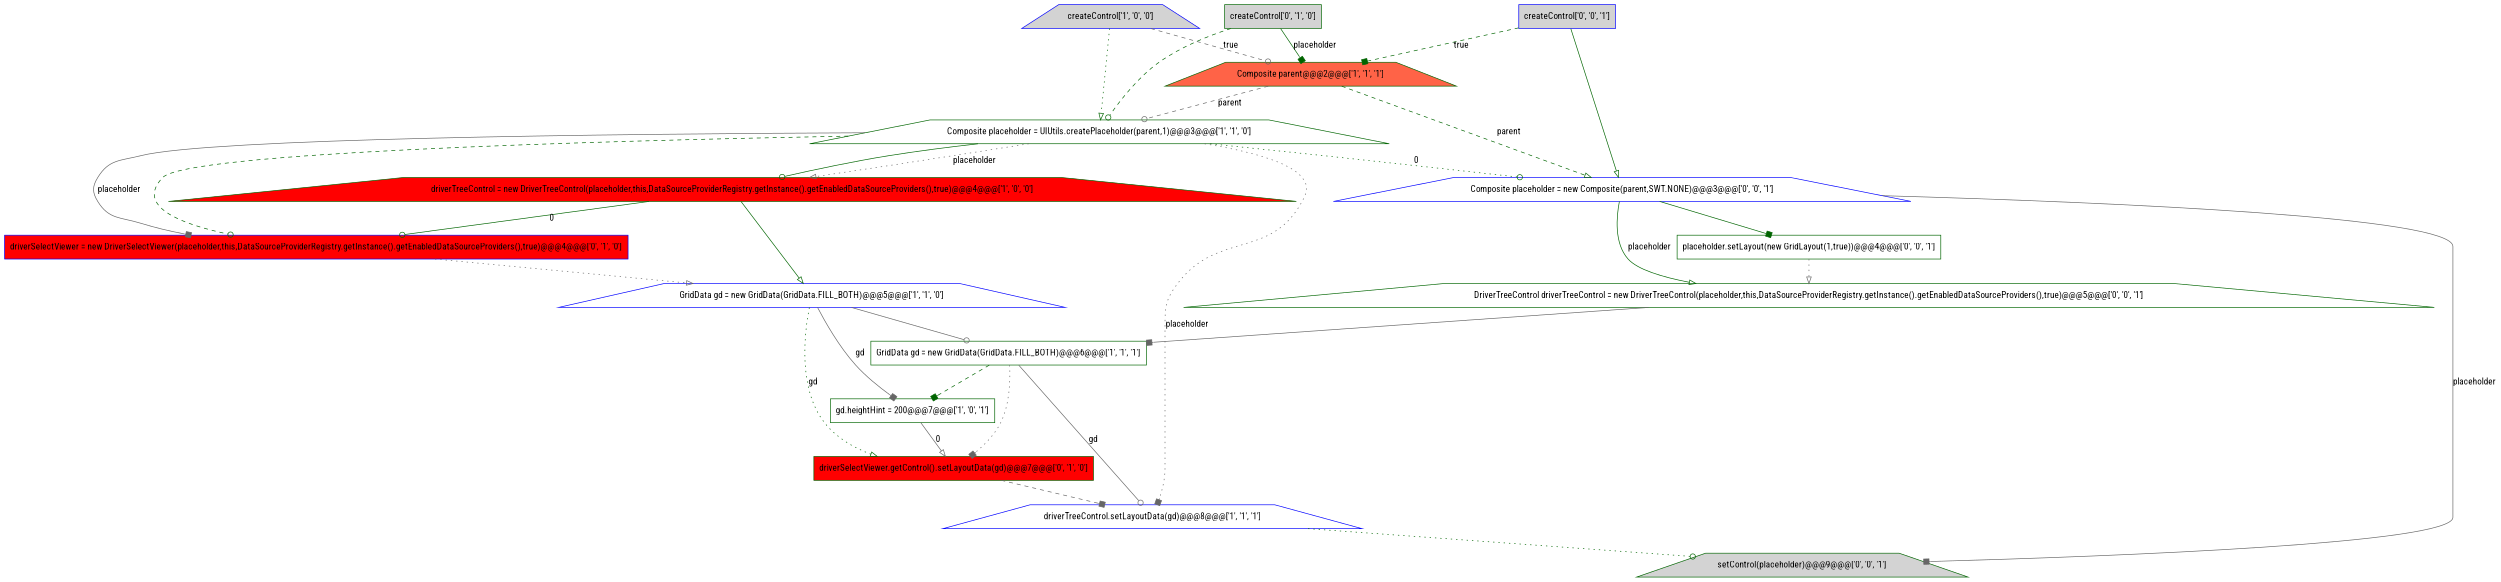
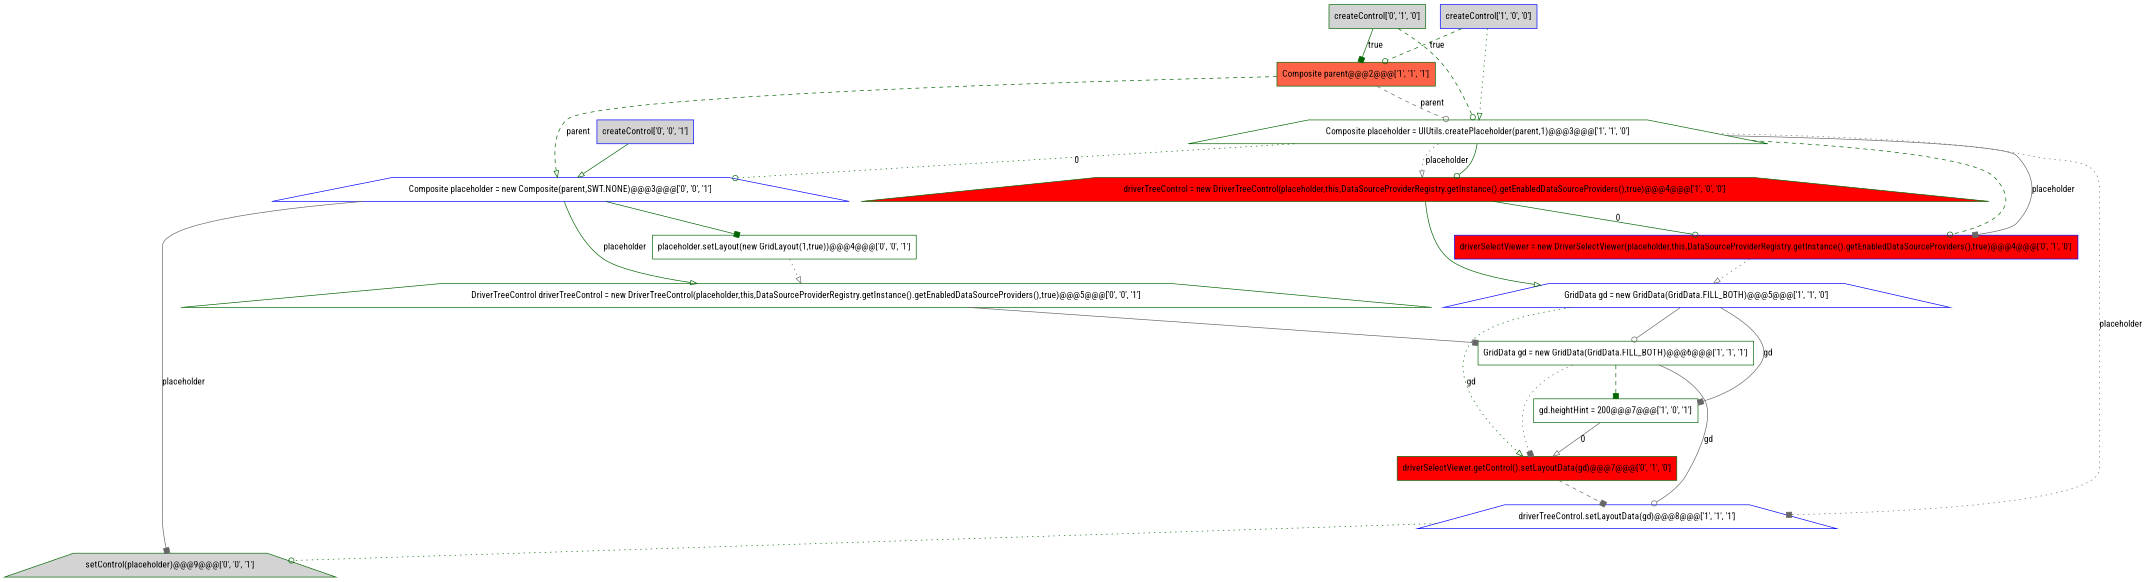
(1111, 17) -> (1489, 17)
(1444, 44) -> none
(1208, 45) -> (1428, 43)
(1315, 45) -> (1376, 45)
(1311, 74) -> (1356, 74)
